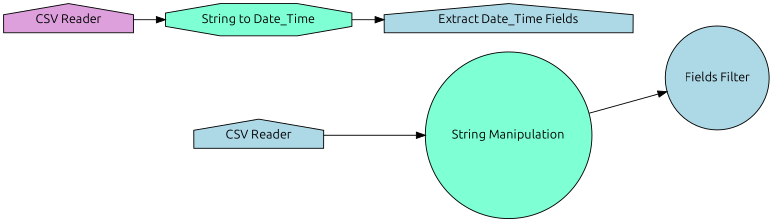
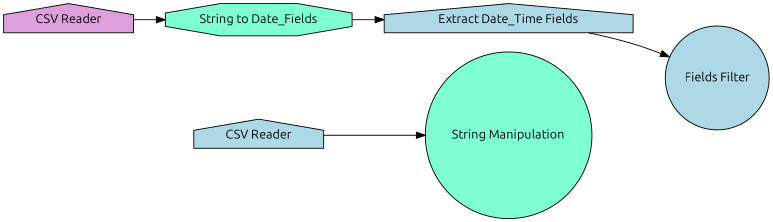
(259, 20) -> (259, 20)
(624, 104) -> (625, 42)
